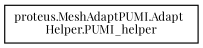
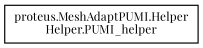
(101, 24) -> (101, 24)
